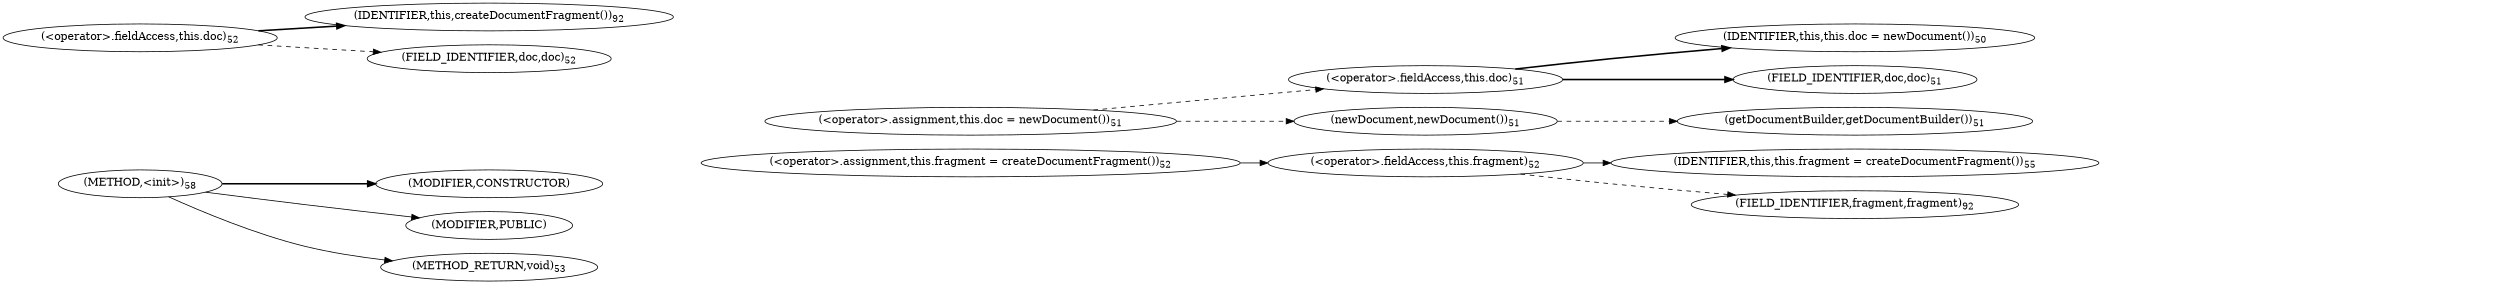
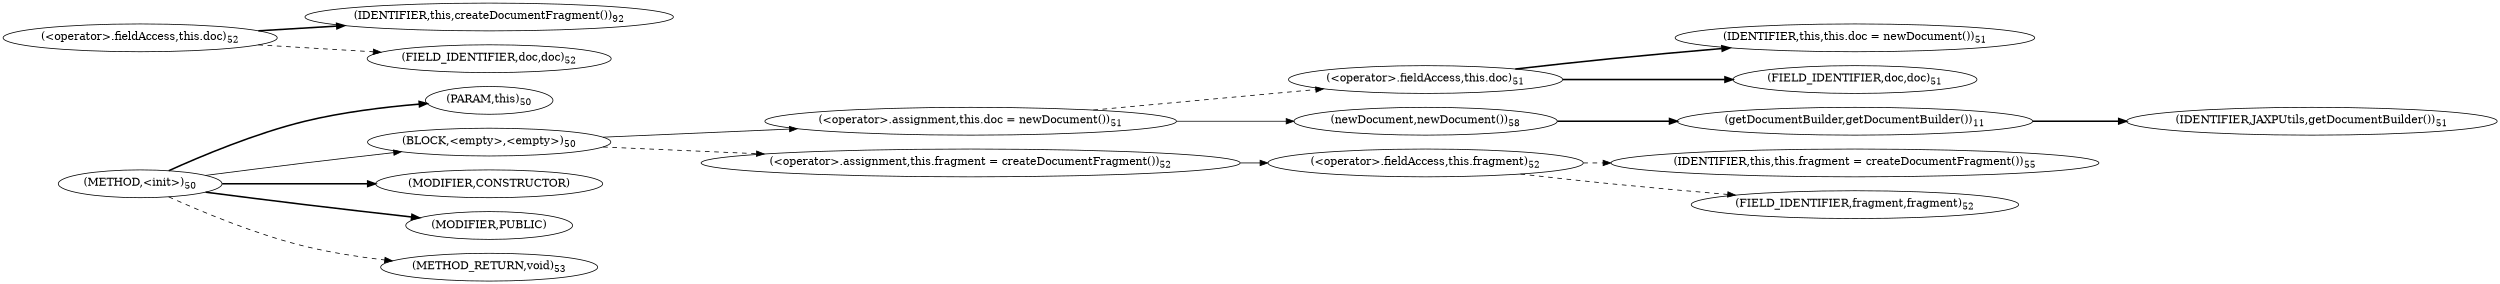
(1981, 37) -> (1981, 37)
none -> (489, 100)
(1514, 120) -> (1514, 120)
(1979, 120) -> (1979, 120)
(1231, 121) -> (1231, 121)
(1613, 121) -> (1613, 121)
none -> (2312, 121)
none -> (489, 142)
(1593, 163) -> (1593, 163)
(191, 183) -> (191, 183)
(1968, 203) -> (1968, 203)
(309, 205) -> (309, 205)
(274, 238) -> (274, 238)
